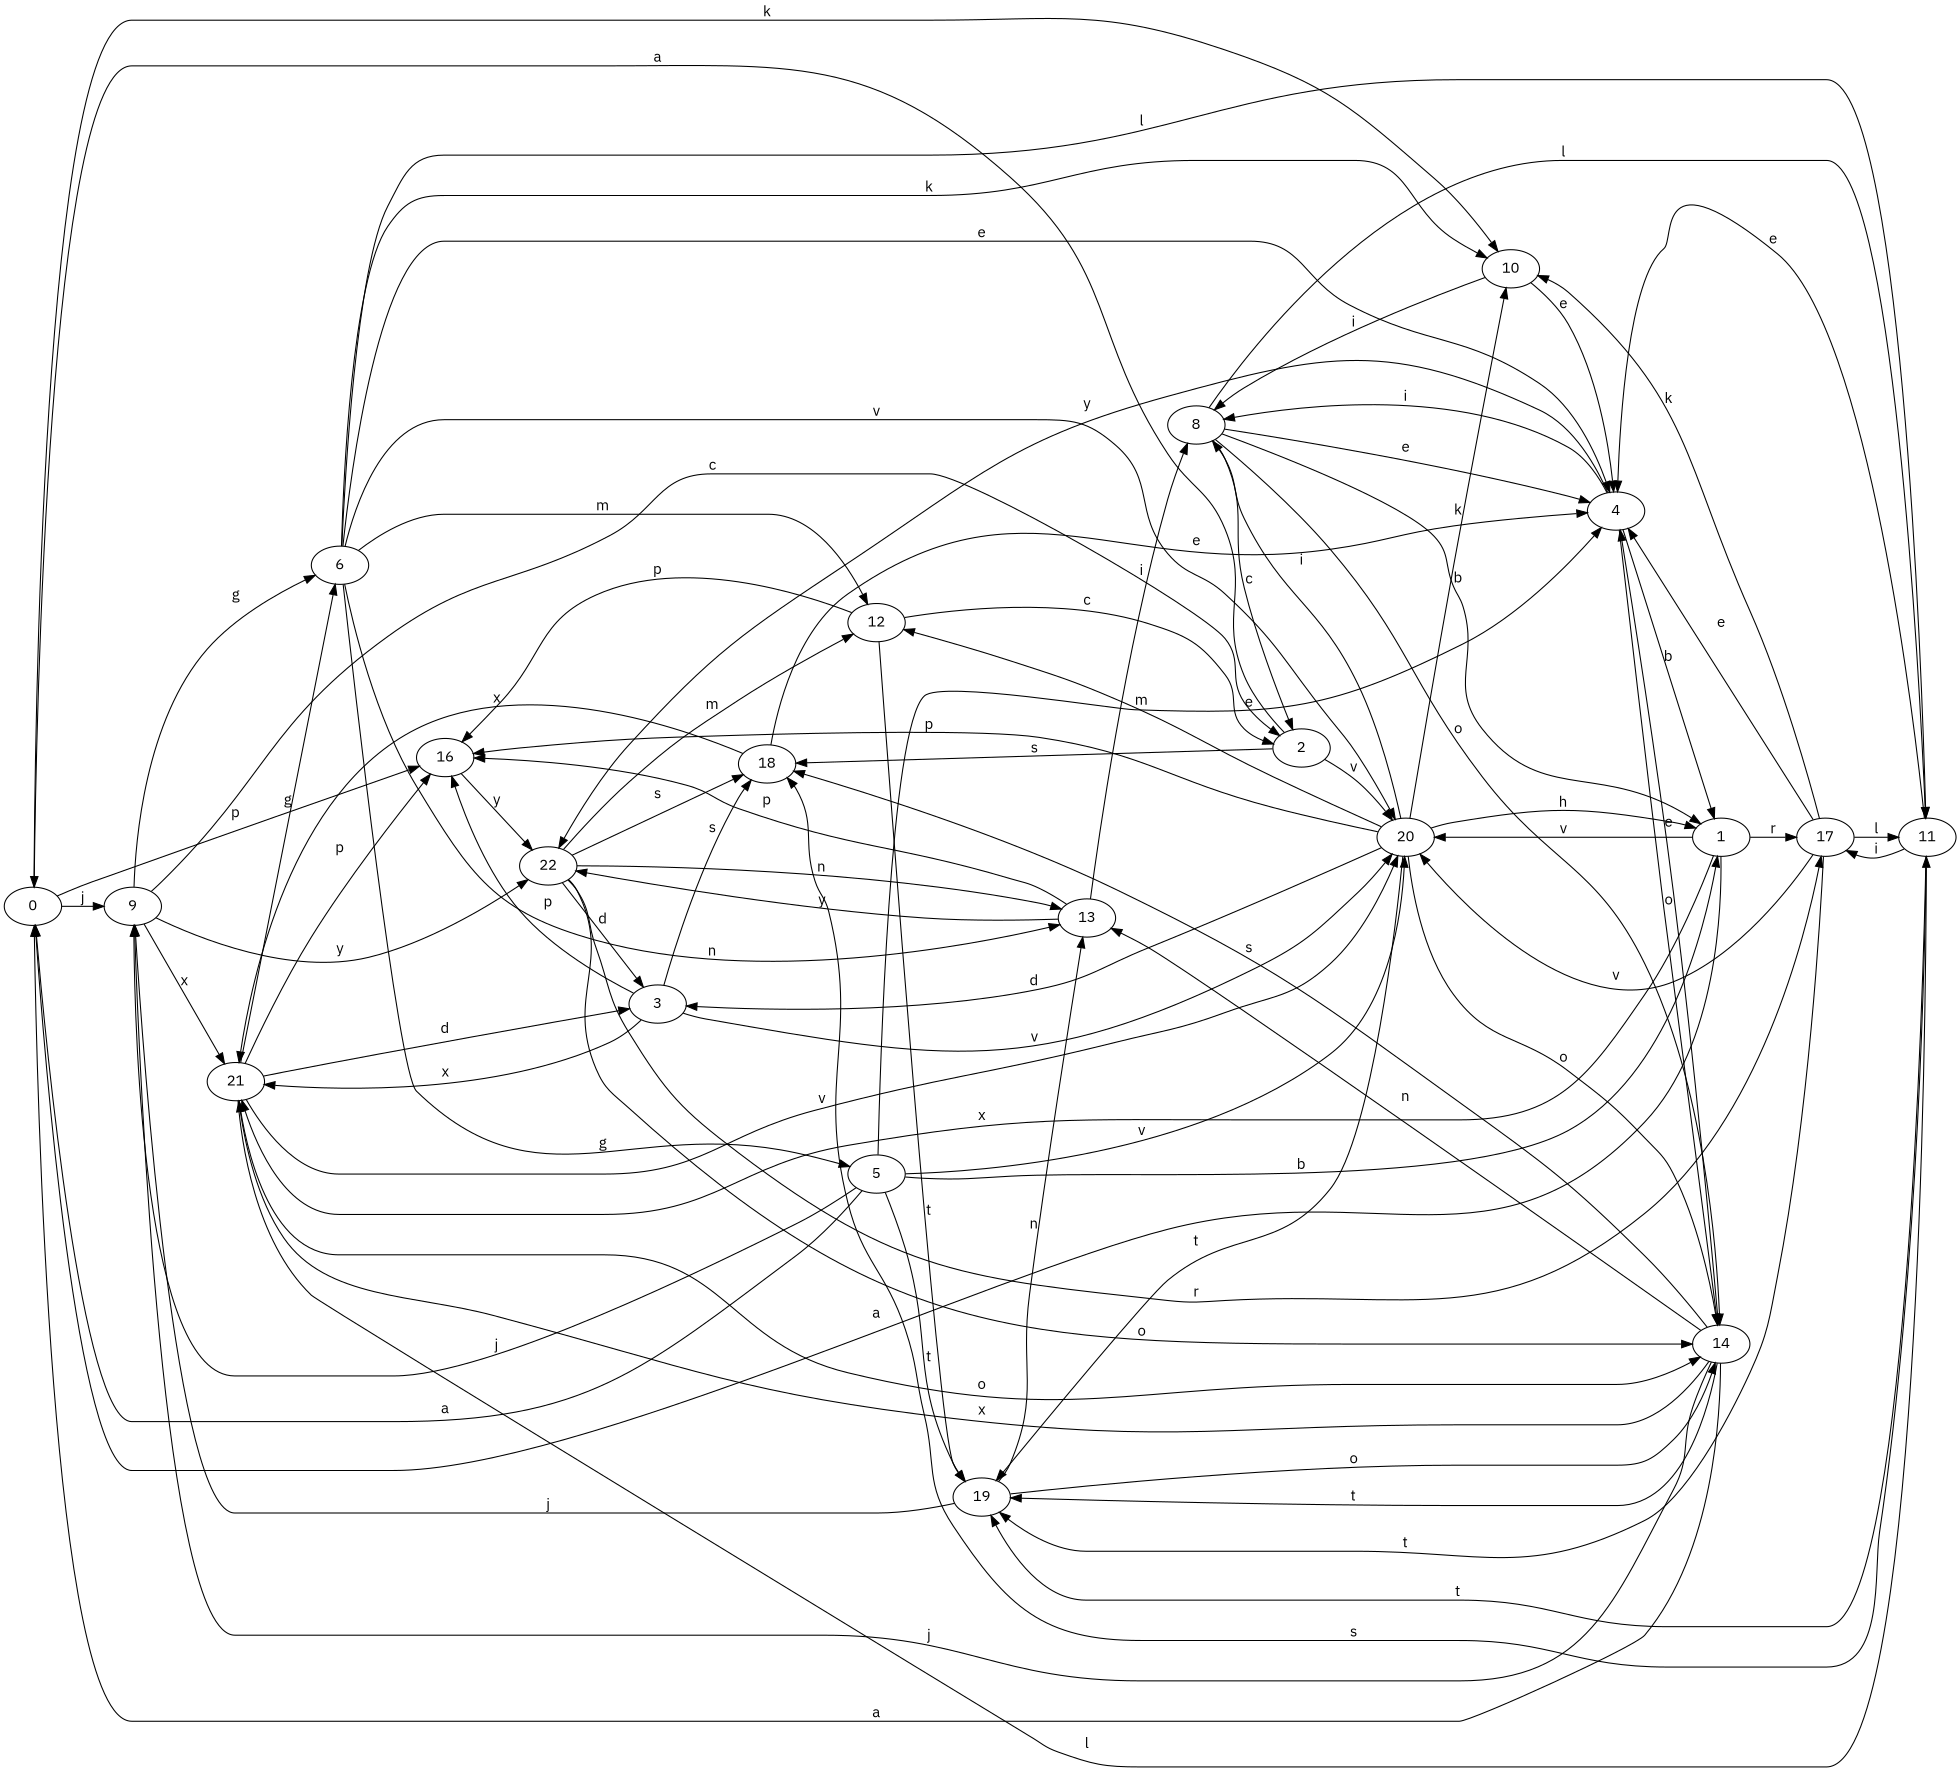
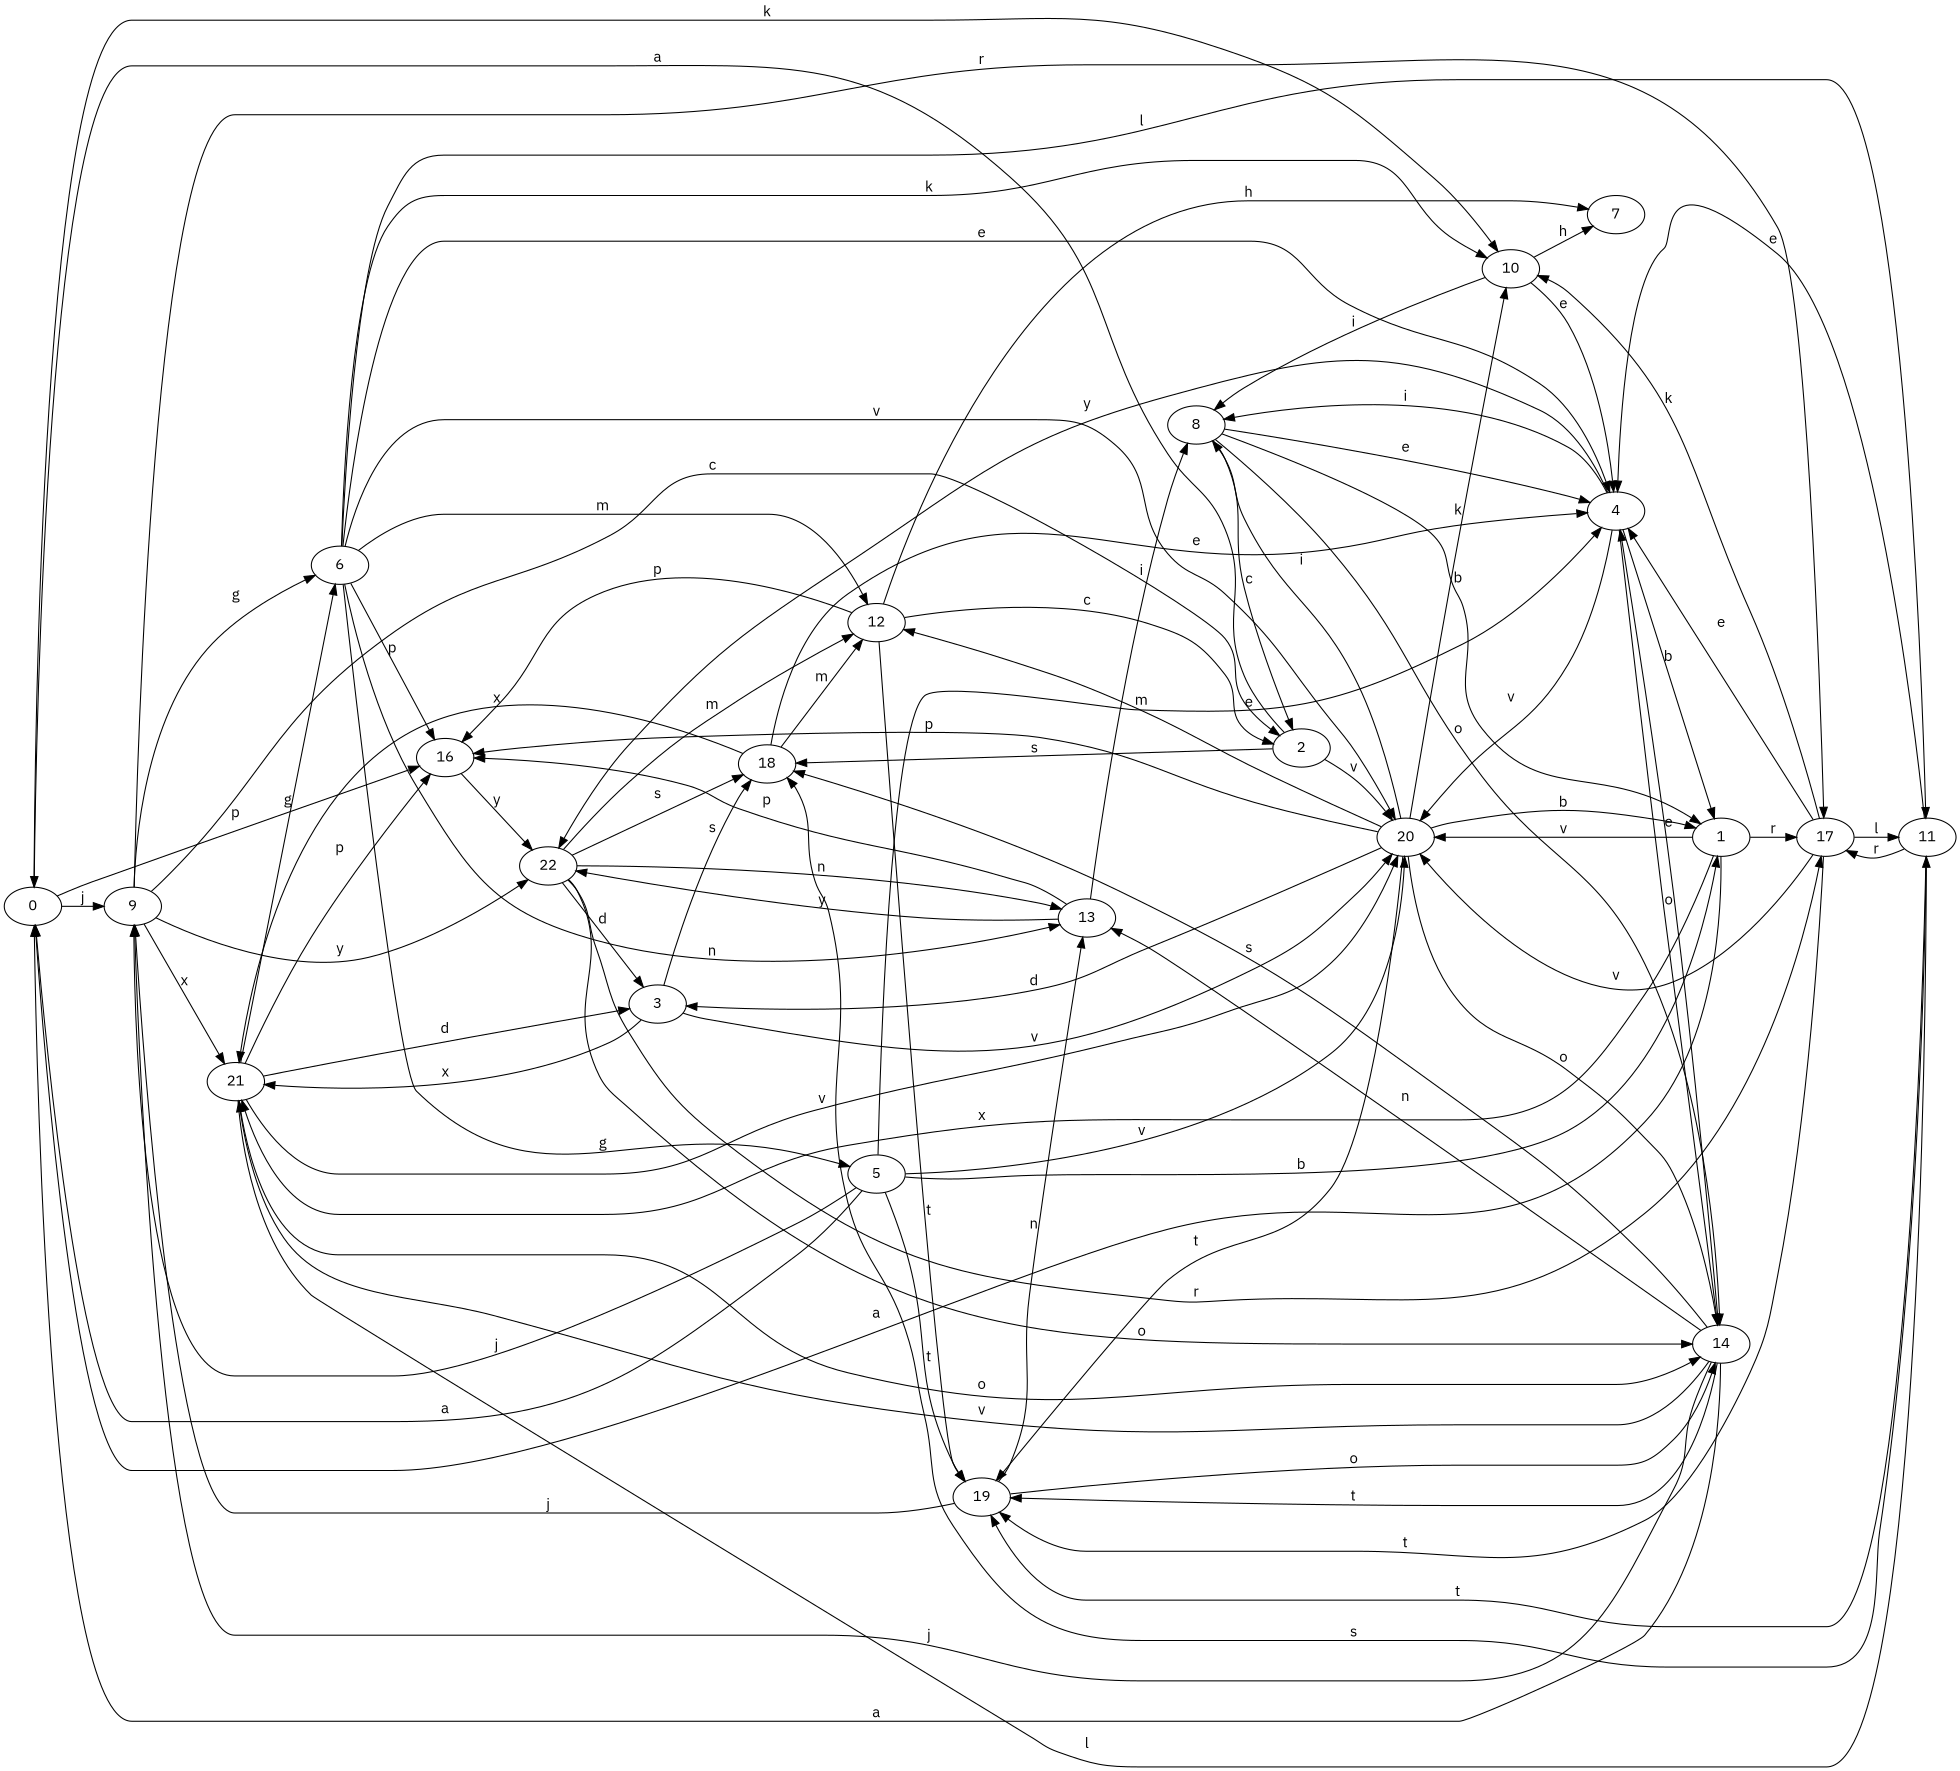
none -> (933, 75)
(1803, 160) -> none
none -> (1616, 215)
none -> (1550, 690)
none -> (819, 698)
(1563, 803) -> (1563, 803)
(1876, 849) -> (1876, 849)
(535, 926) -> (390, 657)
(982, 1410) -> (982, 1410)
